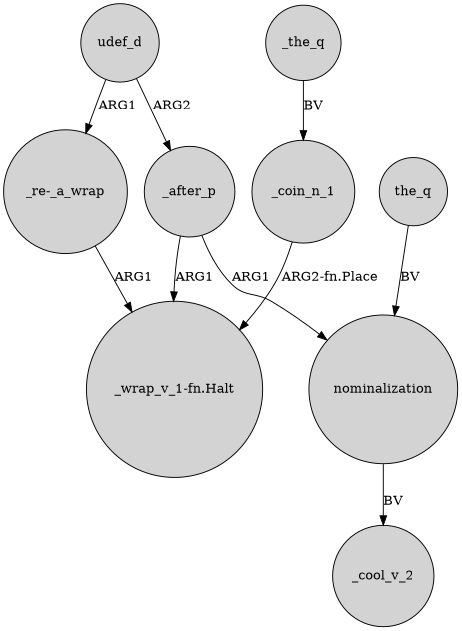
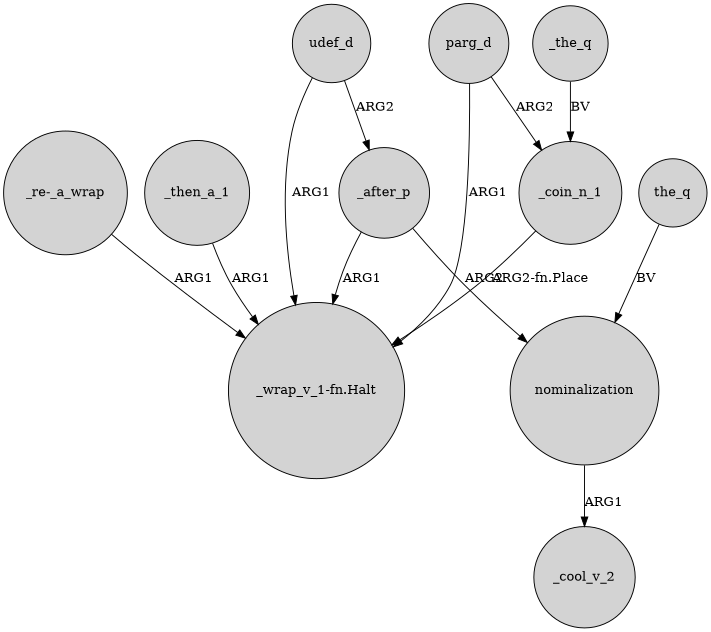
none -> (469, 43)
(97, 102) -> (286, 185)
none -> (197, 193)
(251, 277) -> (484, 279)
(393, 501) -> (604, 503)
